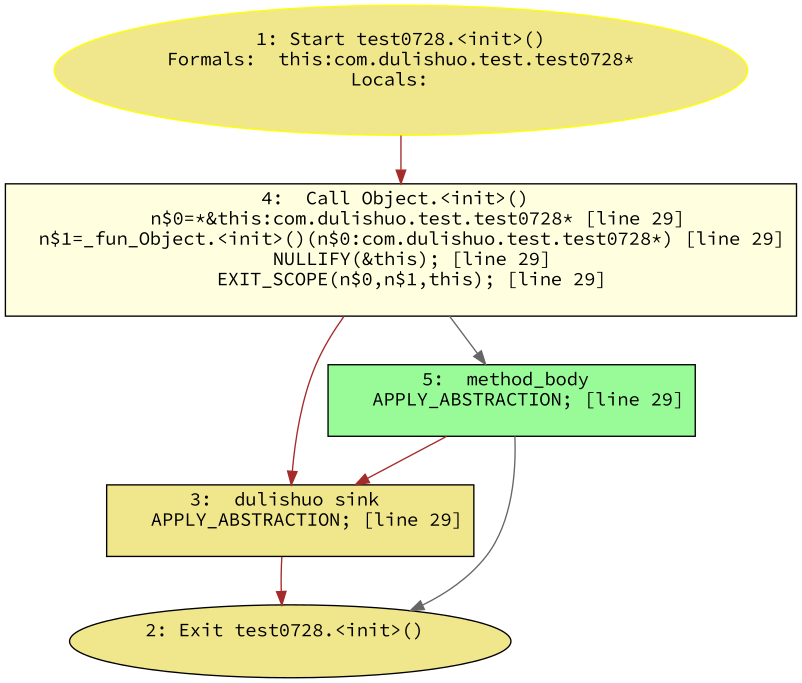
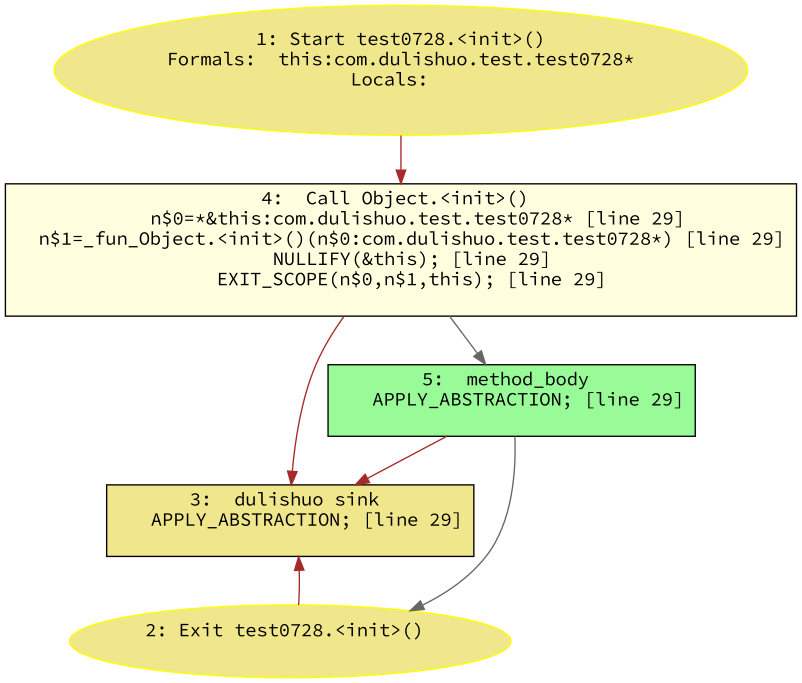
(281, 574) -> (299, 588)
(290, 641) -> (290, 641)
